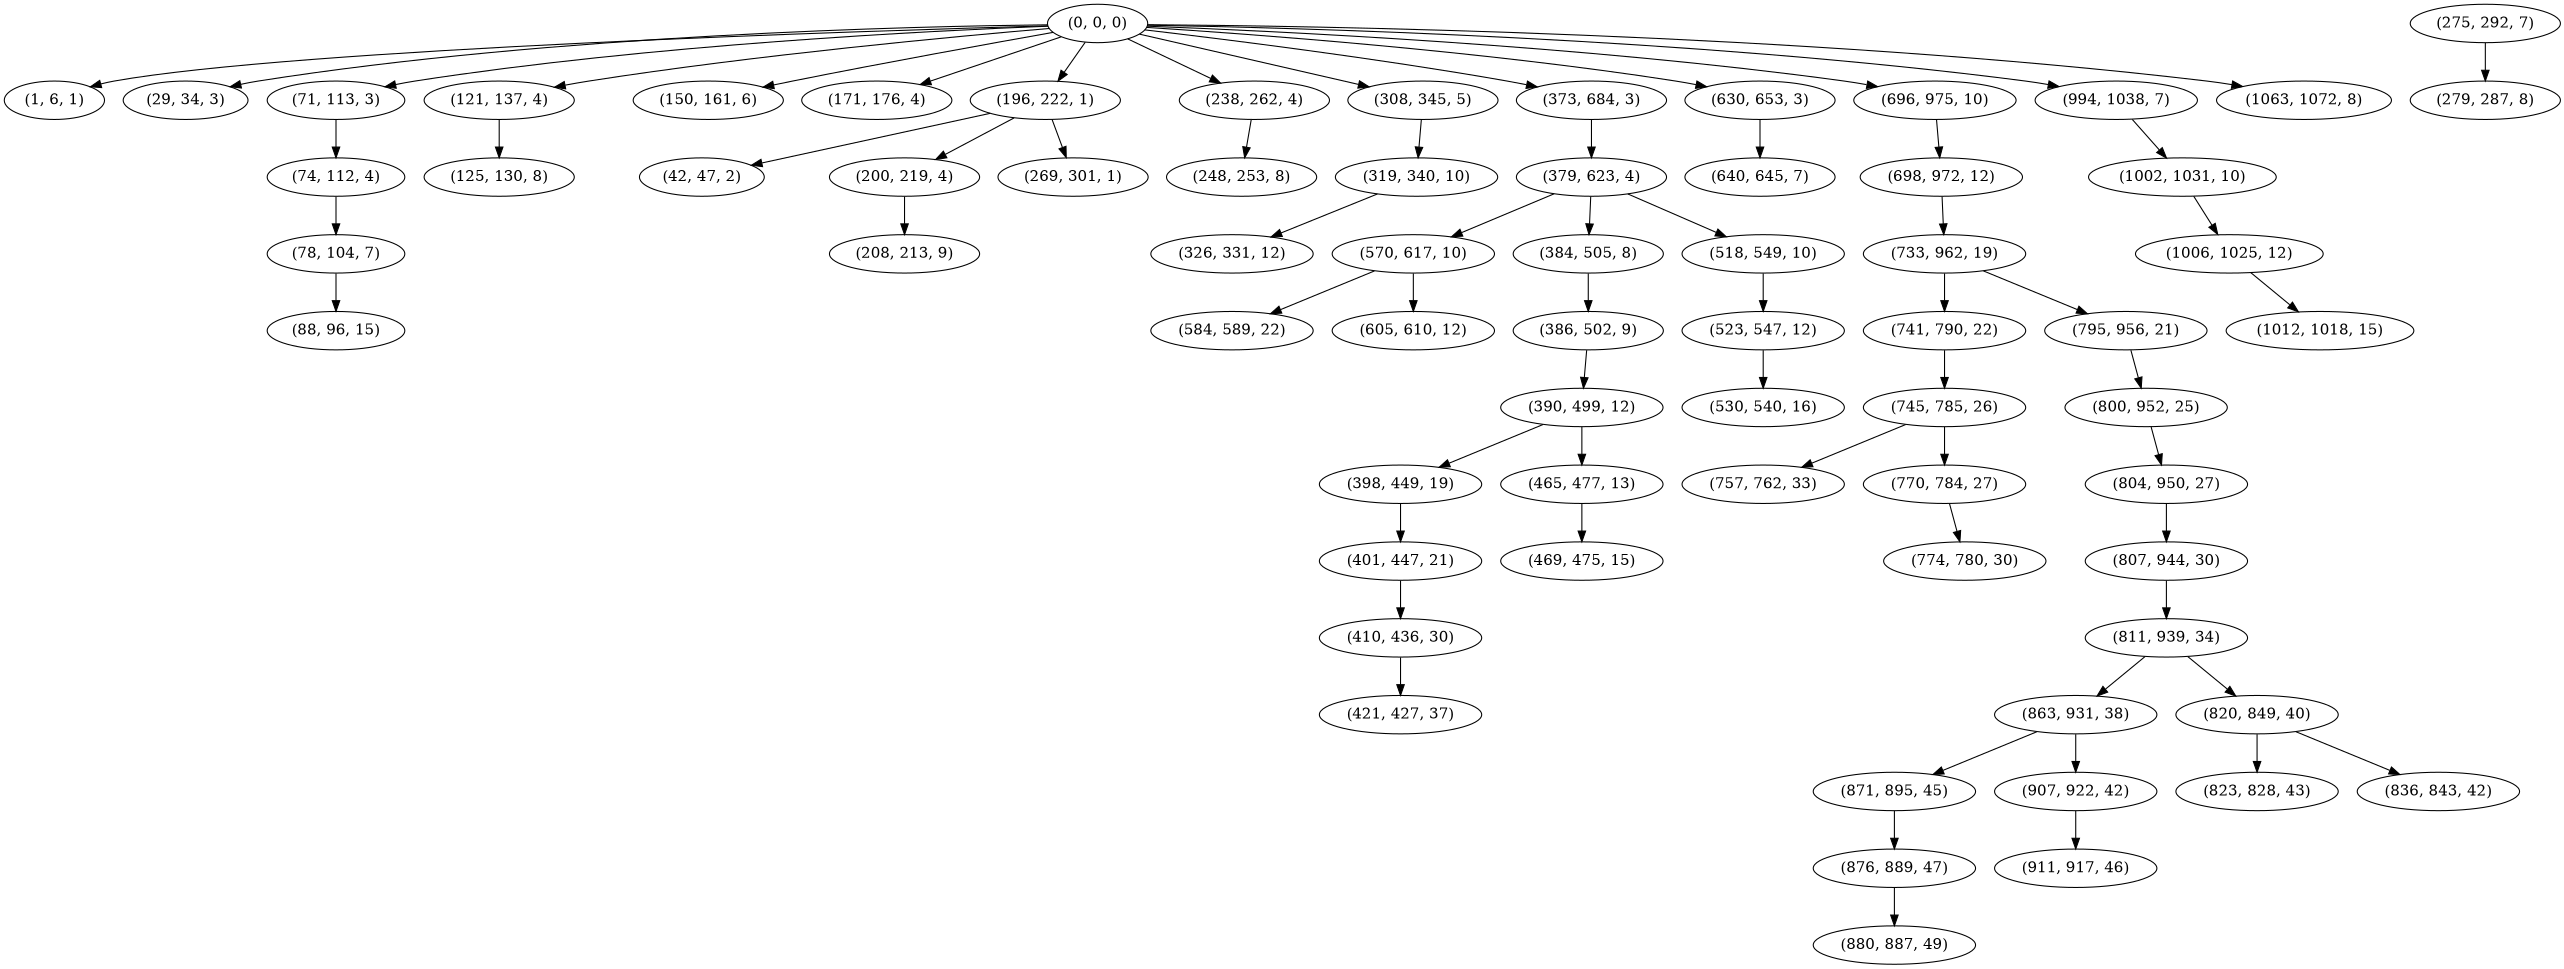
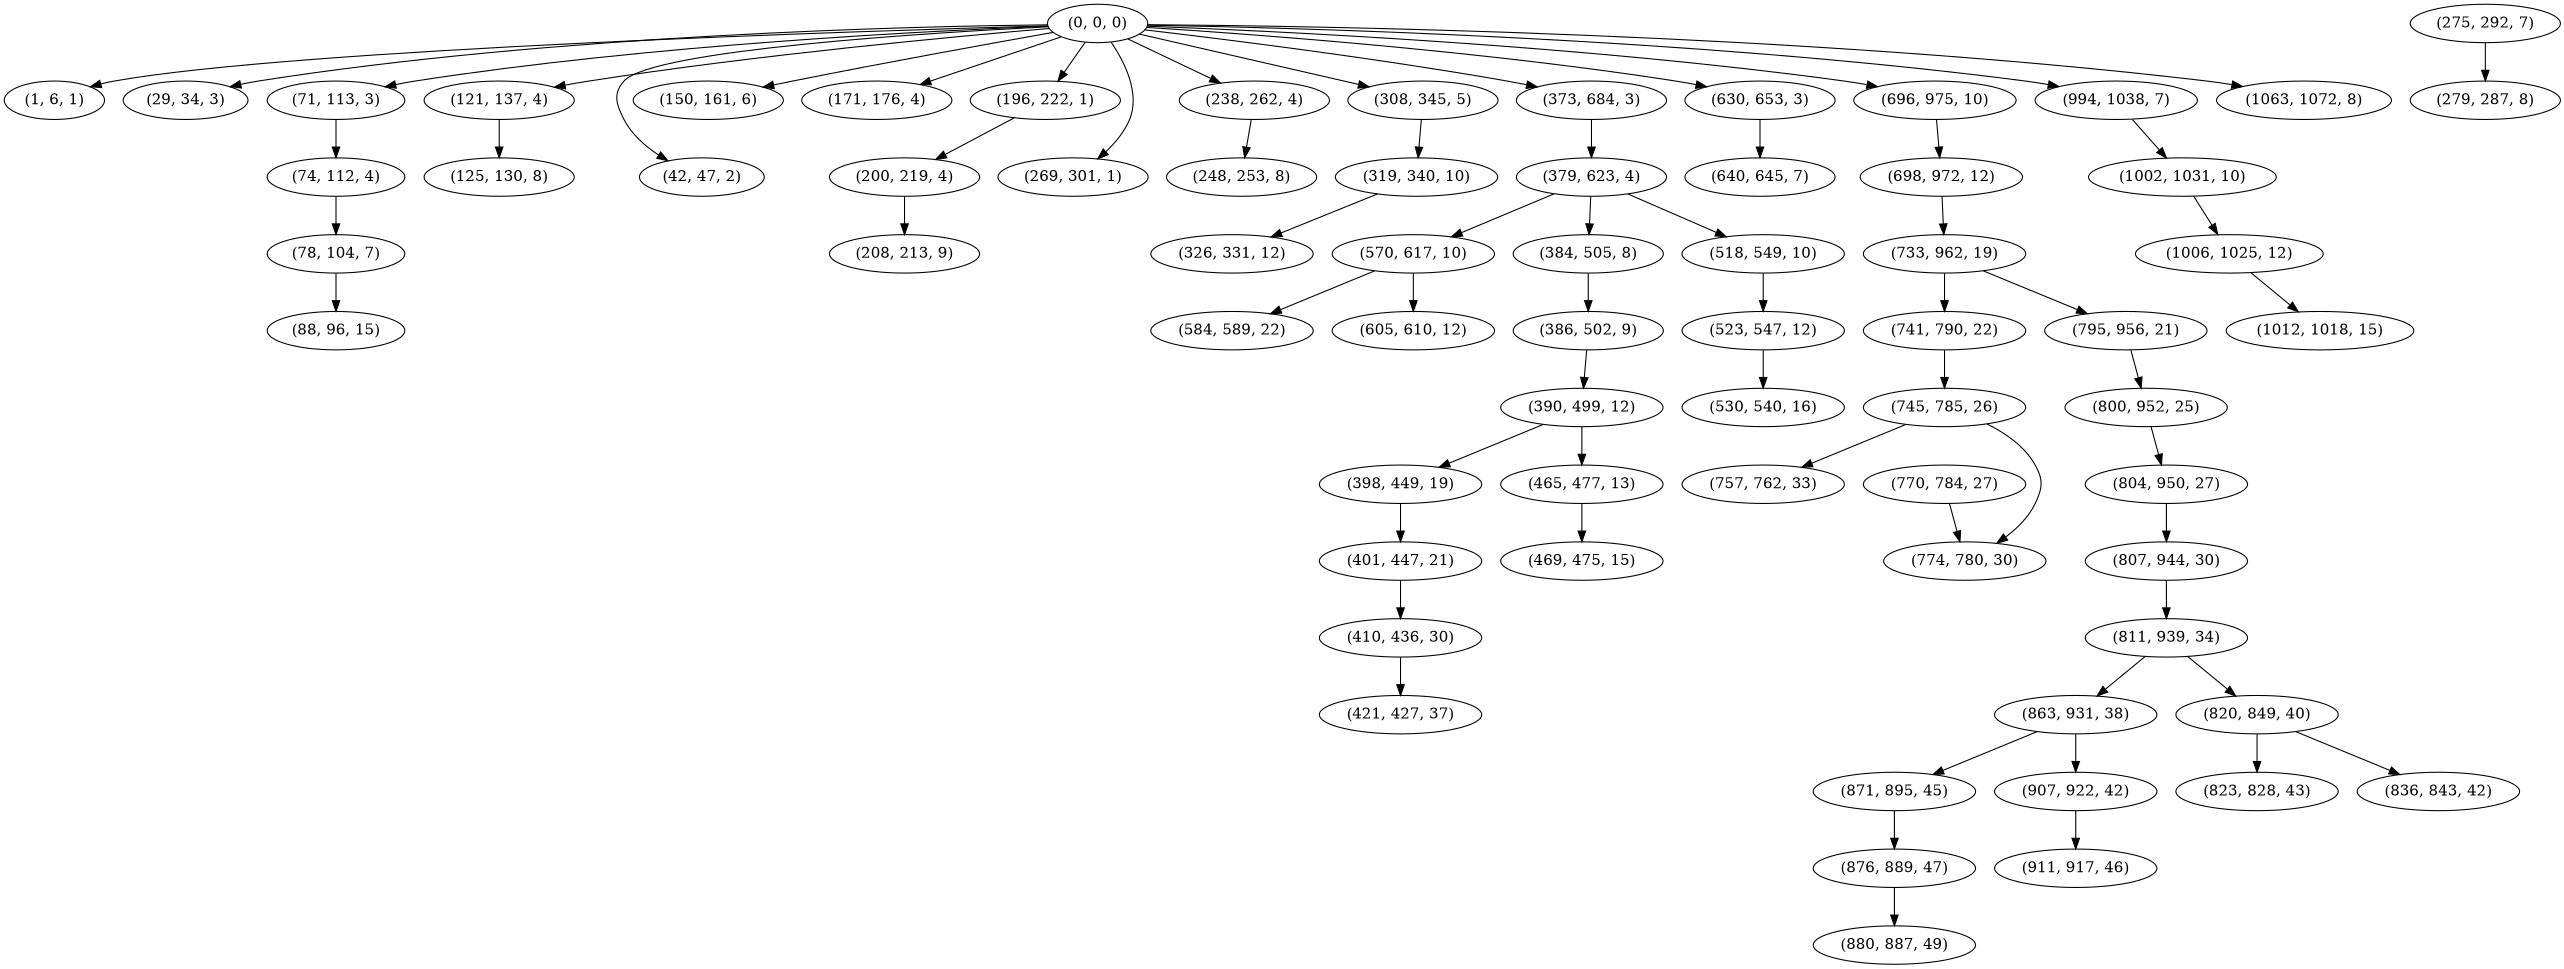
(1057, 133) -> (1133, 99)
(876, 138) -> (749, 51)
(1945, 441) -> (2040, 475)
